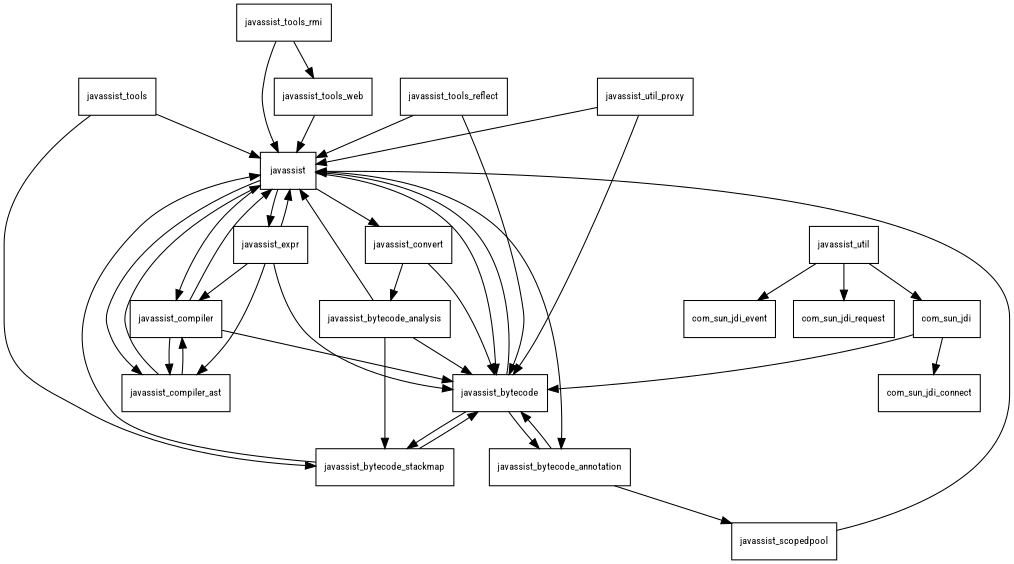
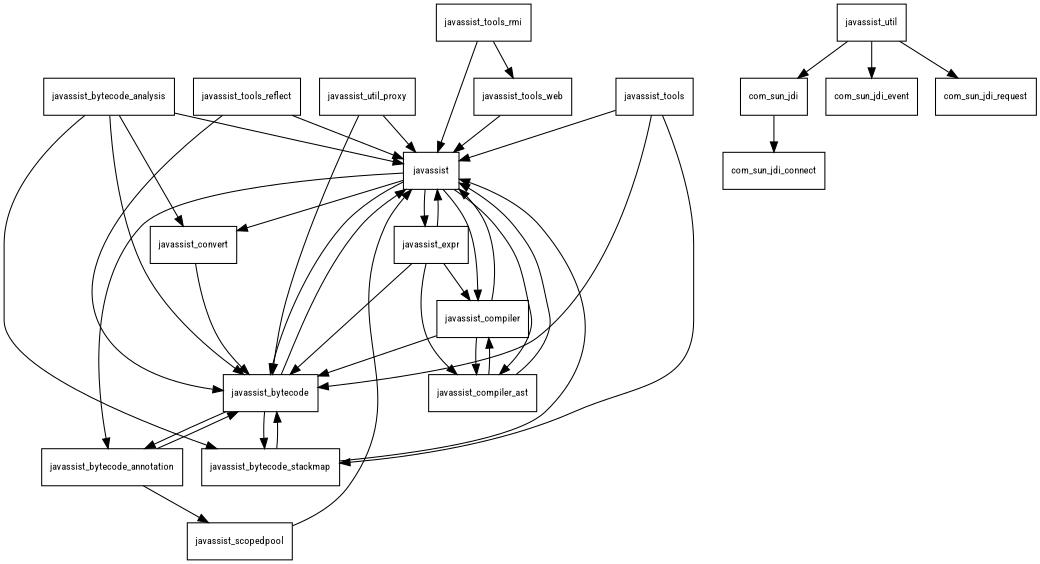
(398, 277) -> (149, 166)
(737, 370) -> (560, 316)
